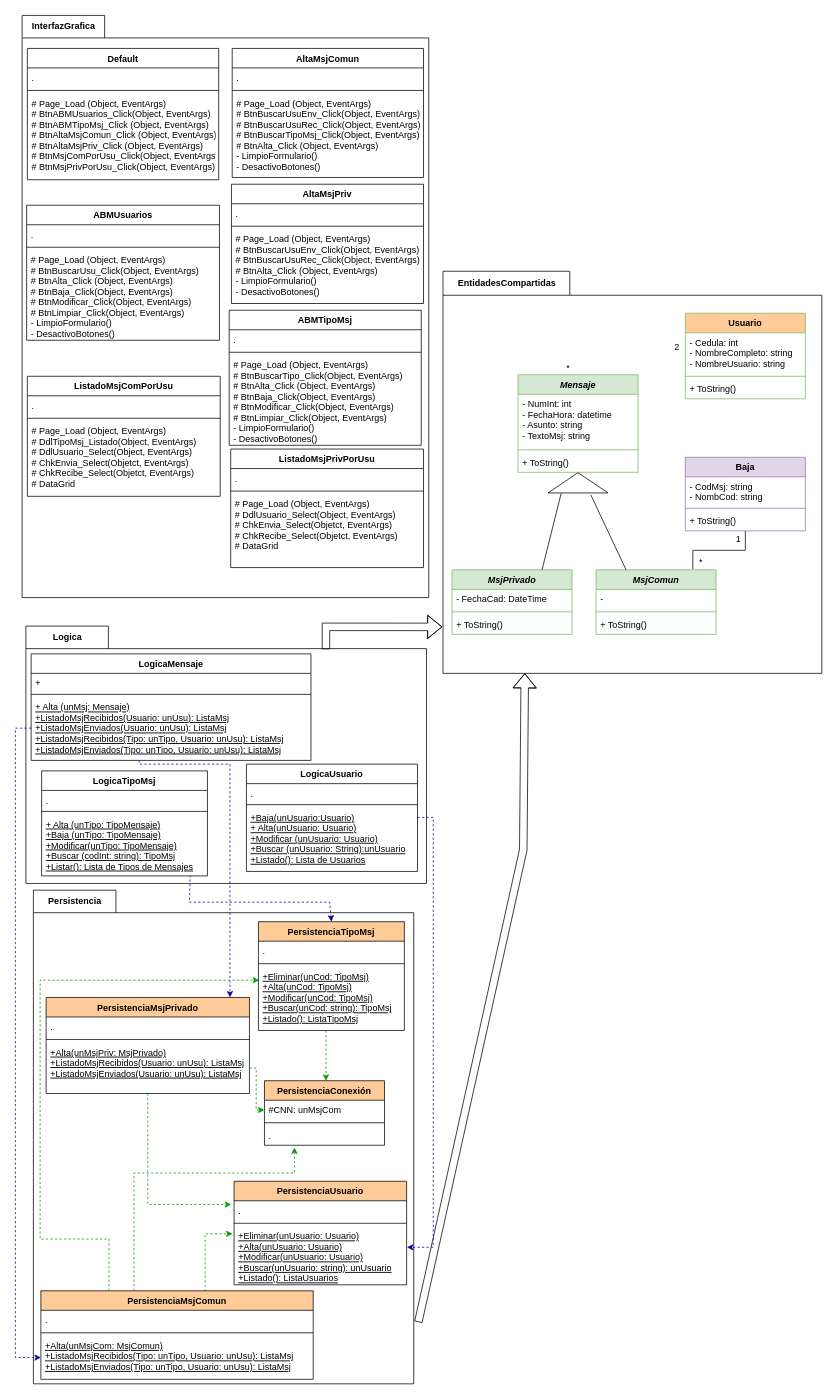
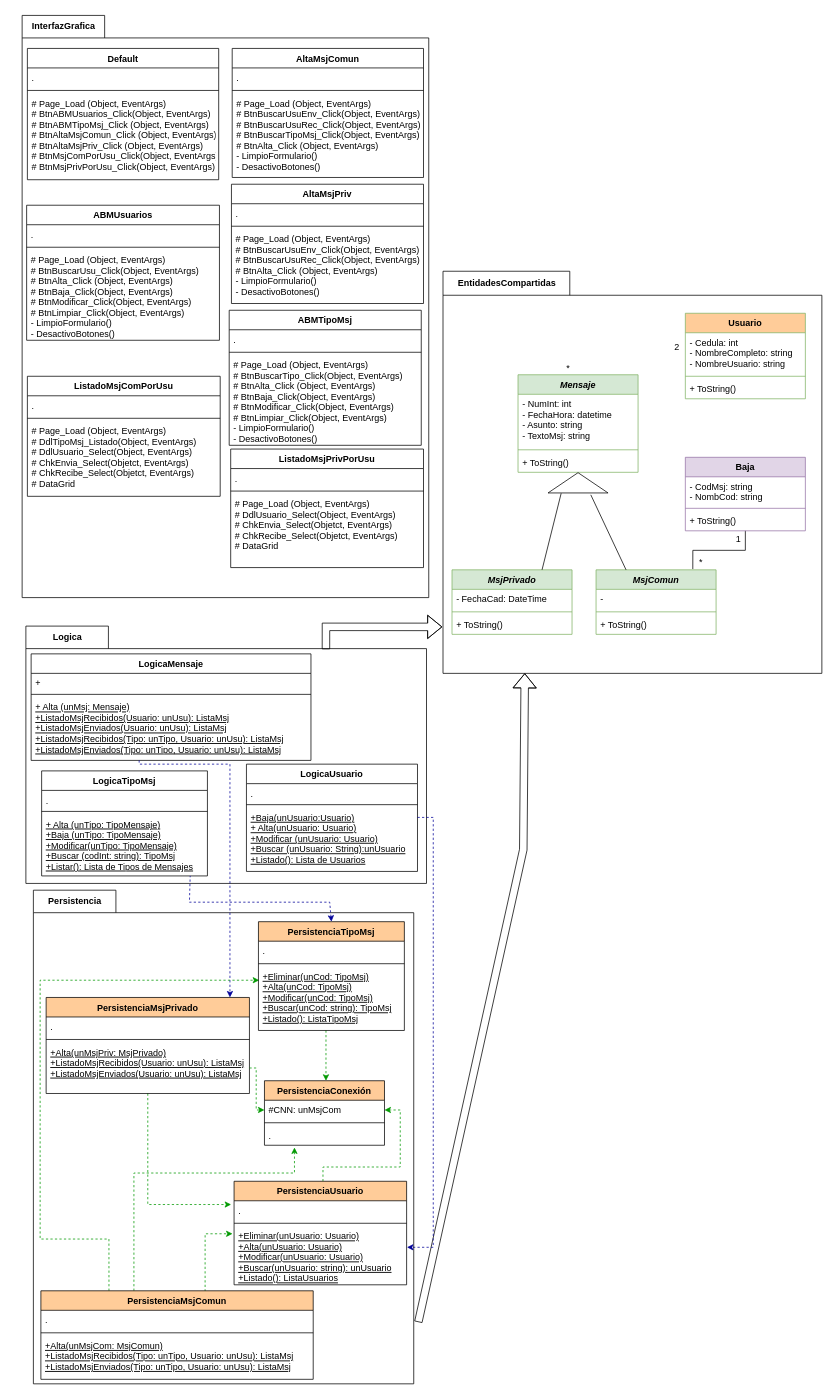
(15, 1053) -> none
none -> (400, 1138)
